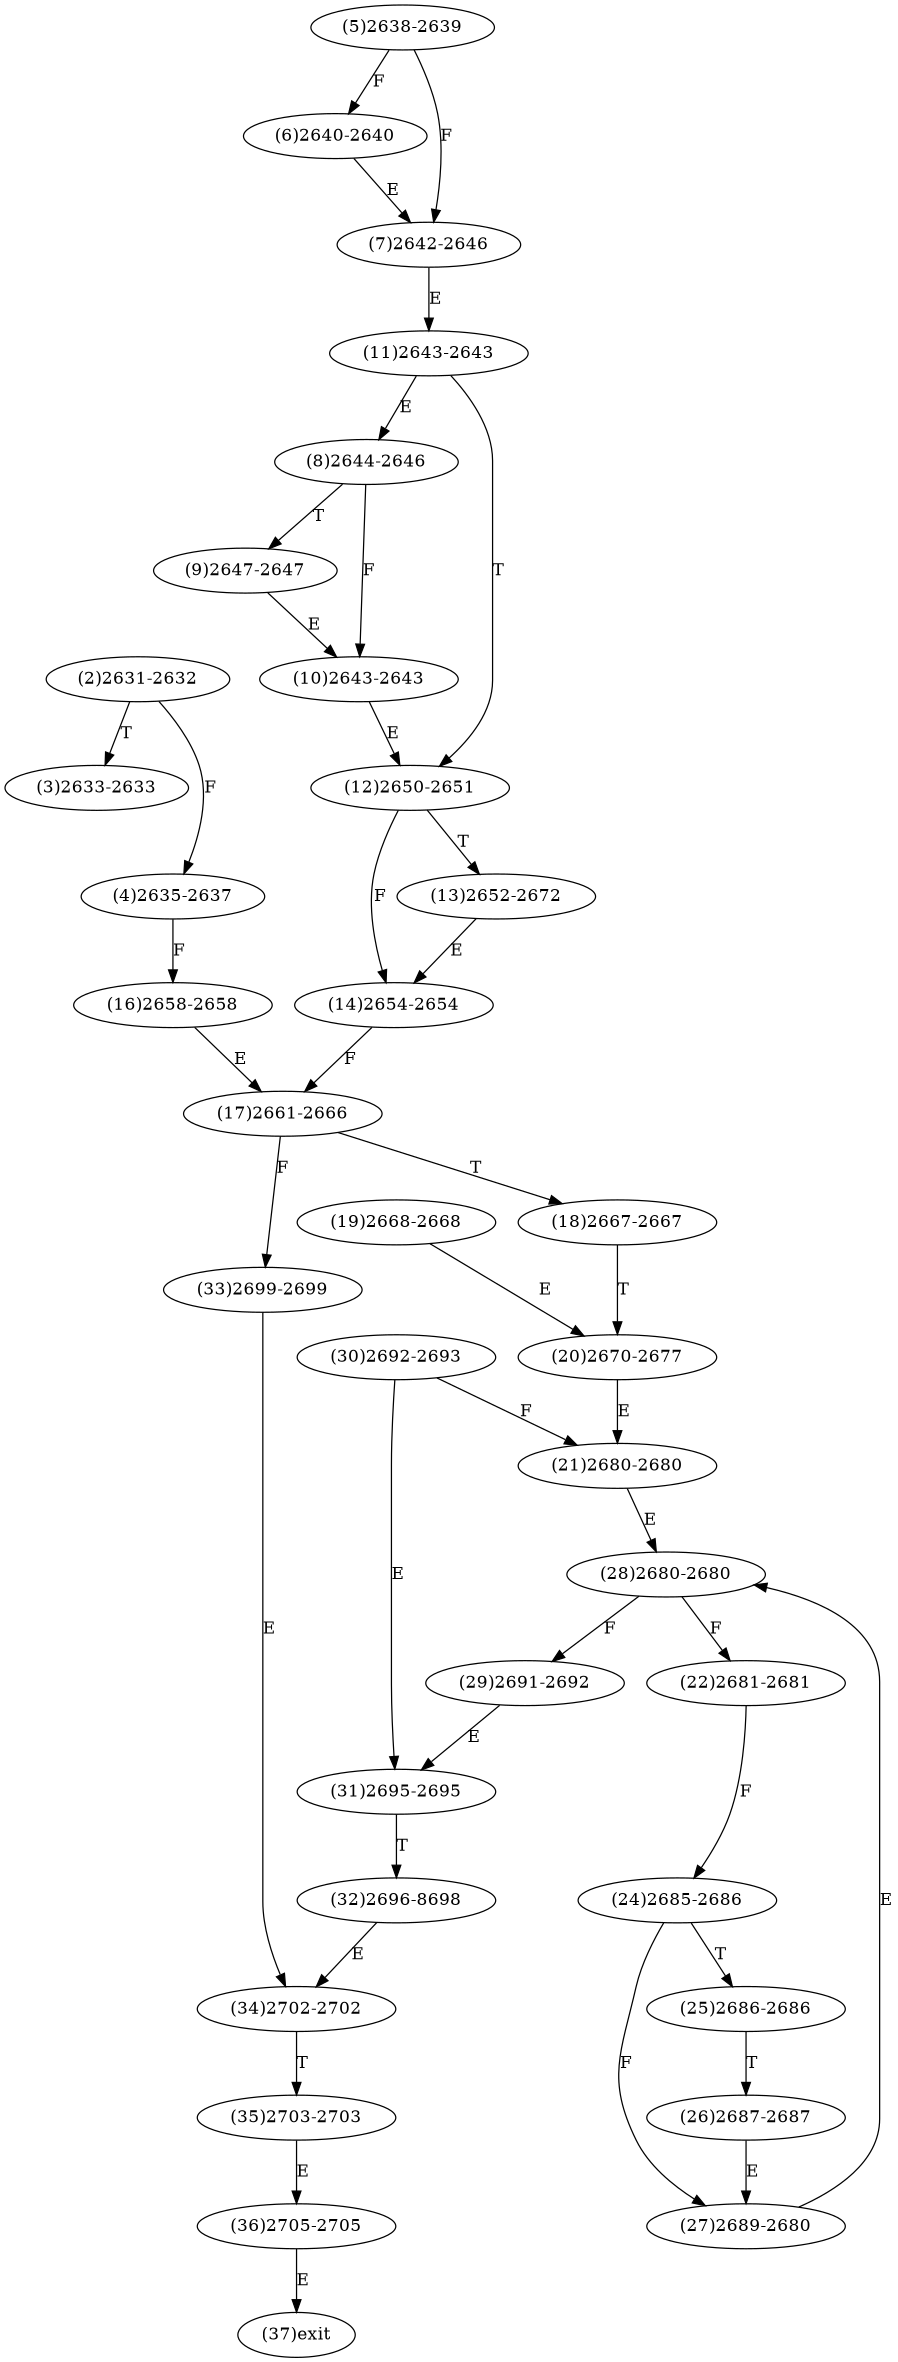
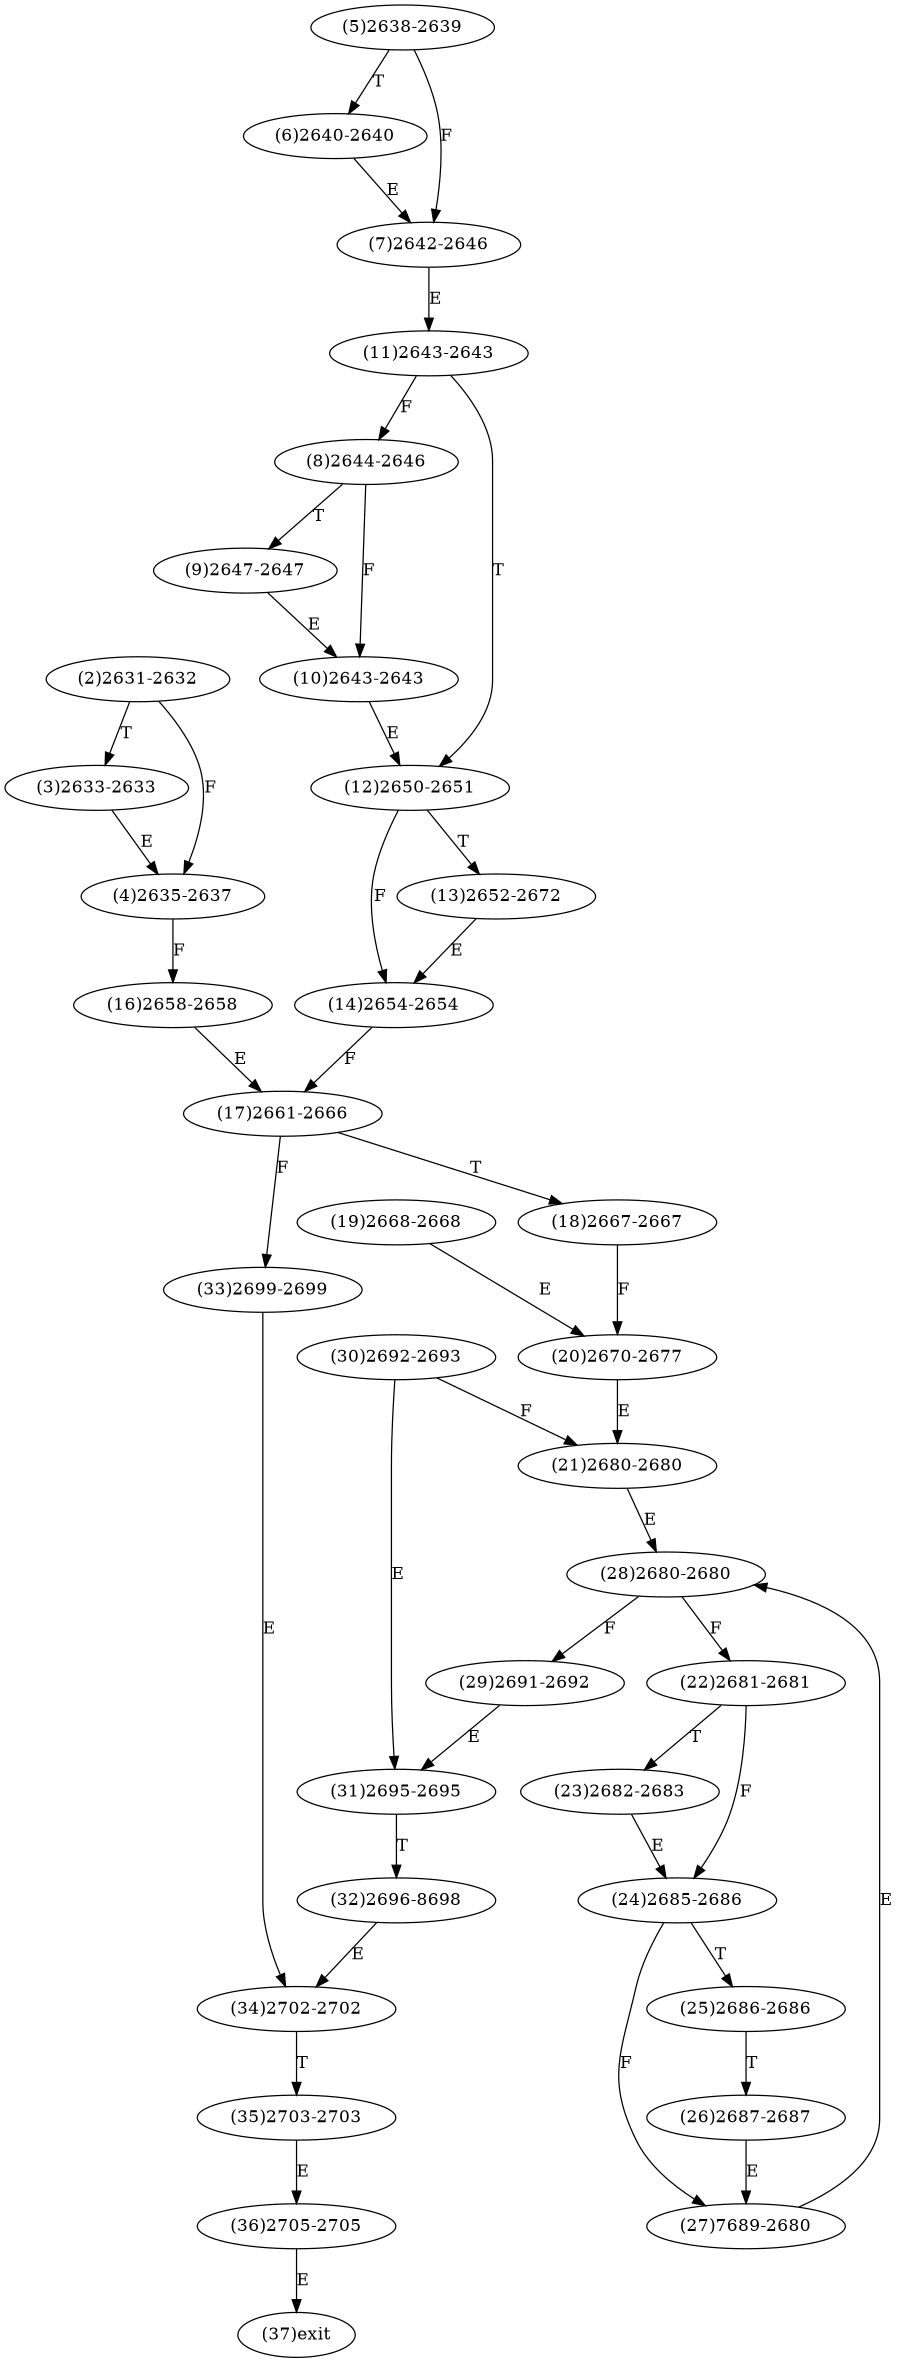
(379, 82) -> (379, 82)
(406, 408) -> (406, 408)
none -> (131, 837)
(624, 1290) -> (624, 1290)
none -> (620, 1792)
(746, 2226) -> (746, 2226)
